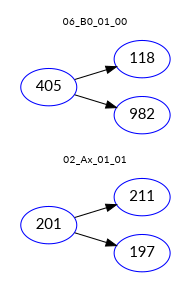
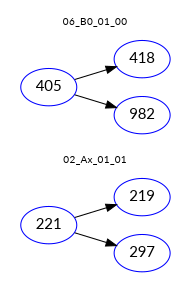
(142, 59) -> (142, 59)
(142, 197) -> (142, 197)
(49, 225) -> (49, 225)
(142, 253) -> (142, 253)
